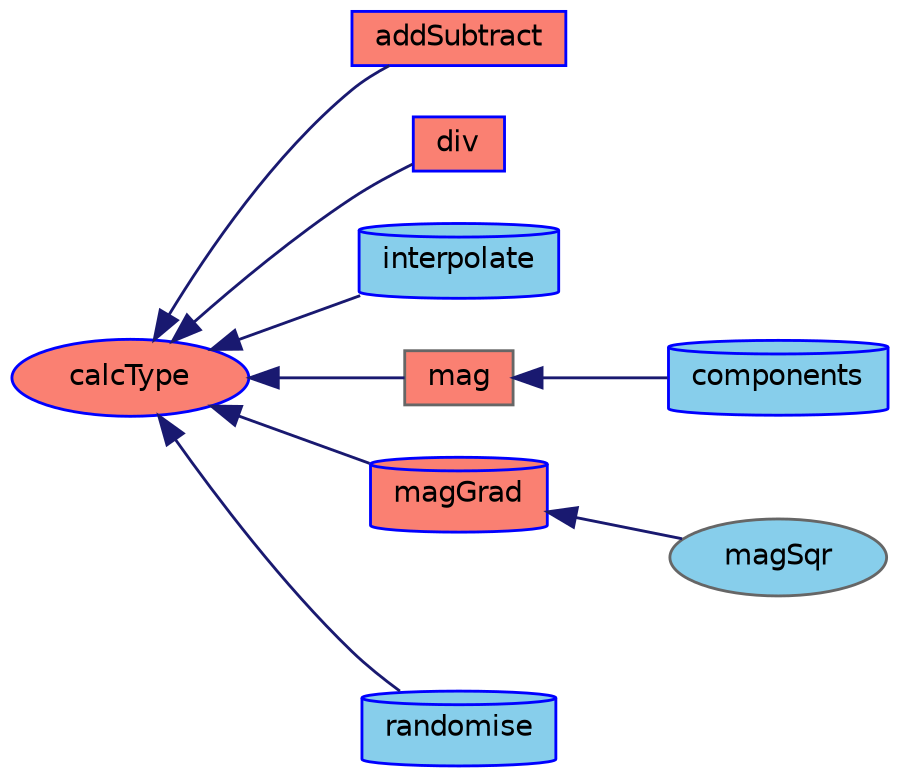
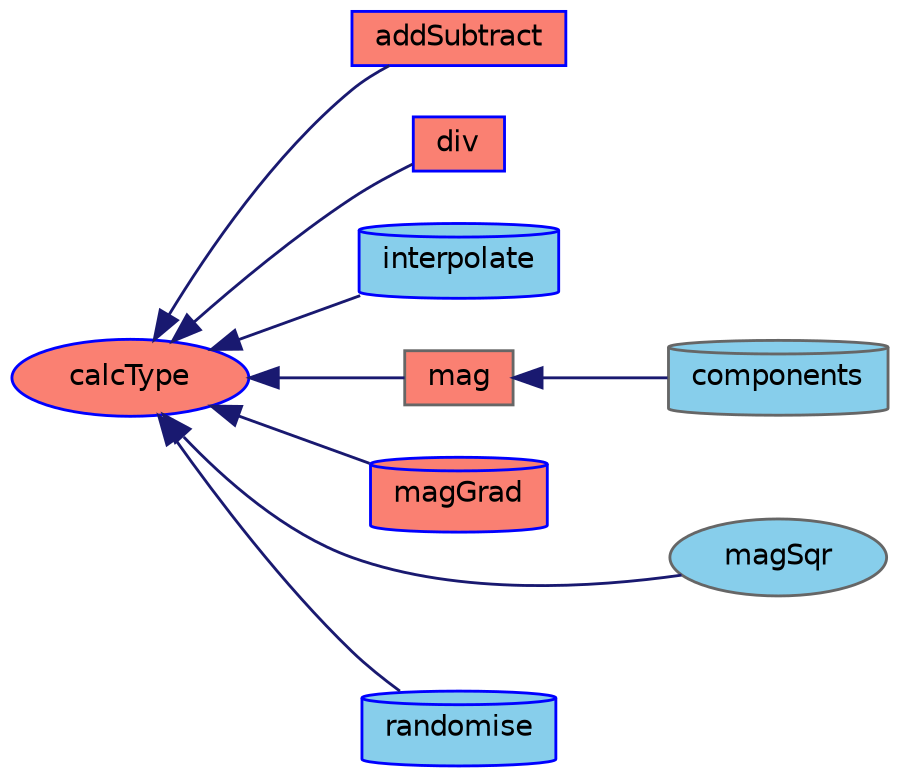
(778, 378) -> (778, 378)
(629, 528) -> (412, 573)
